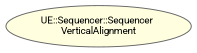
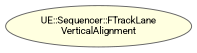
(99, 26) -> (99, 26)
